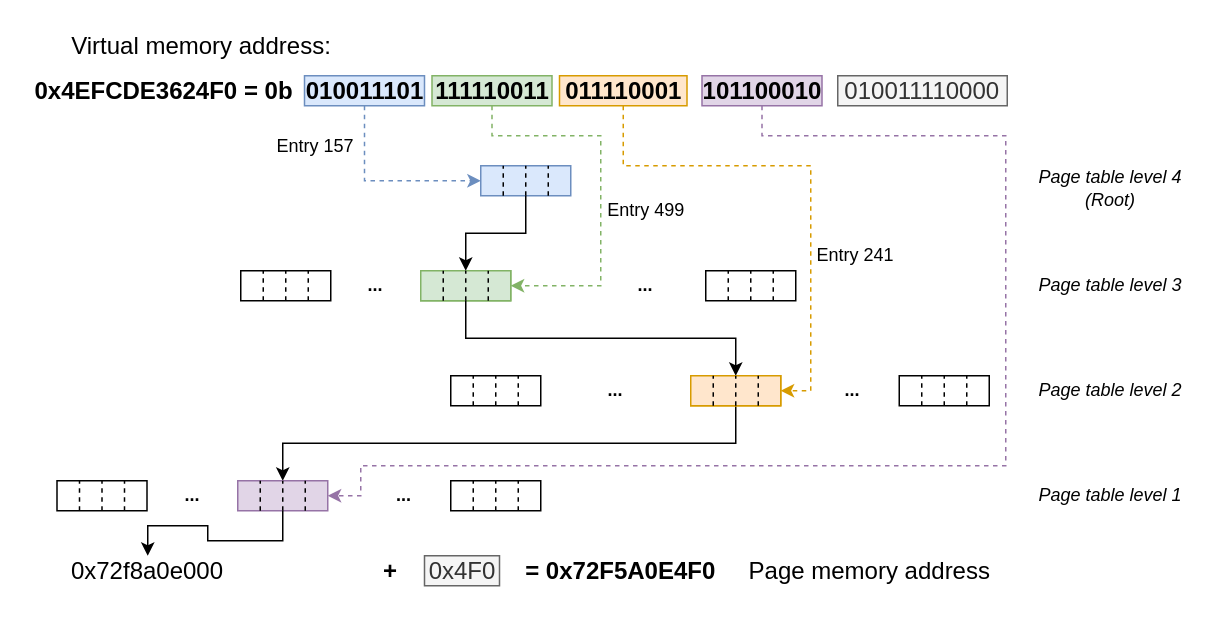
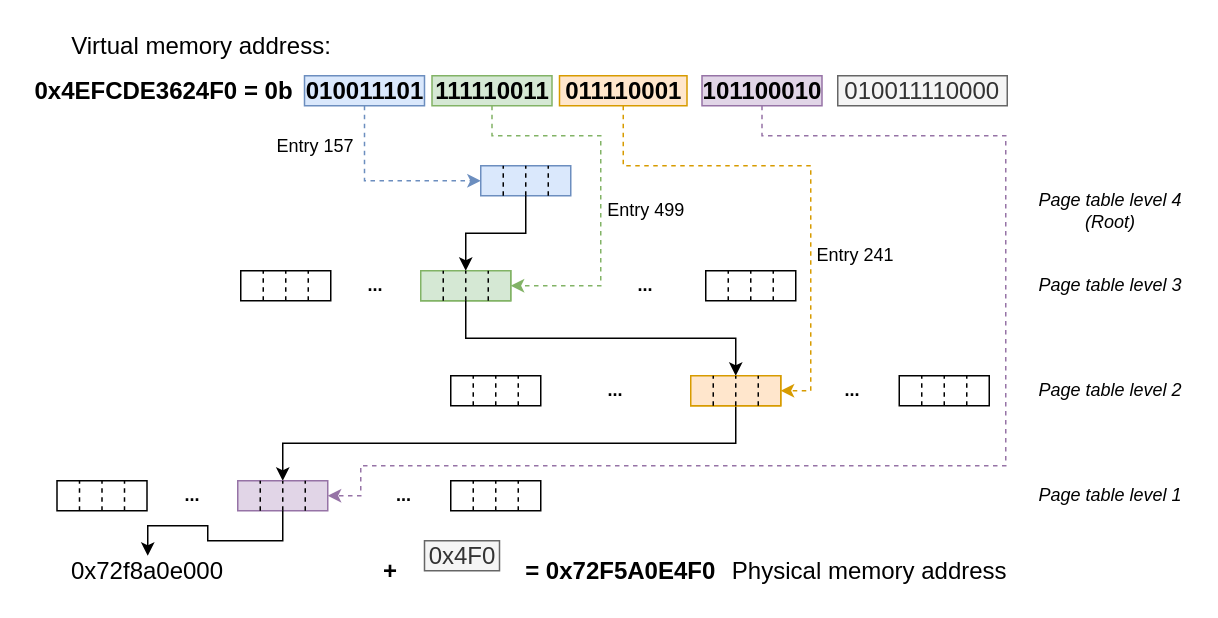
(1111, 188) -> (1111, 211)
(462, 571) -> (462, 556)
(870, 571) -> (870, 571)
